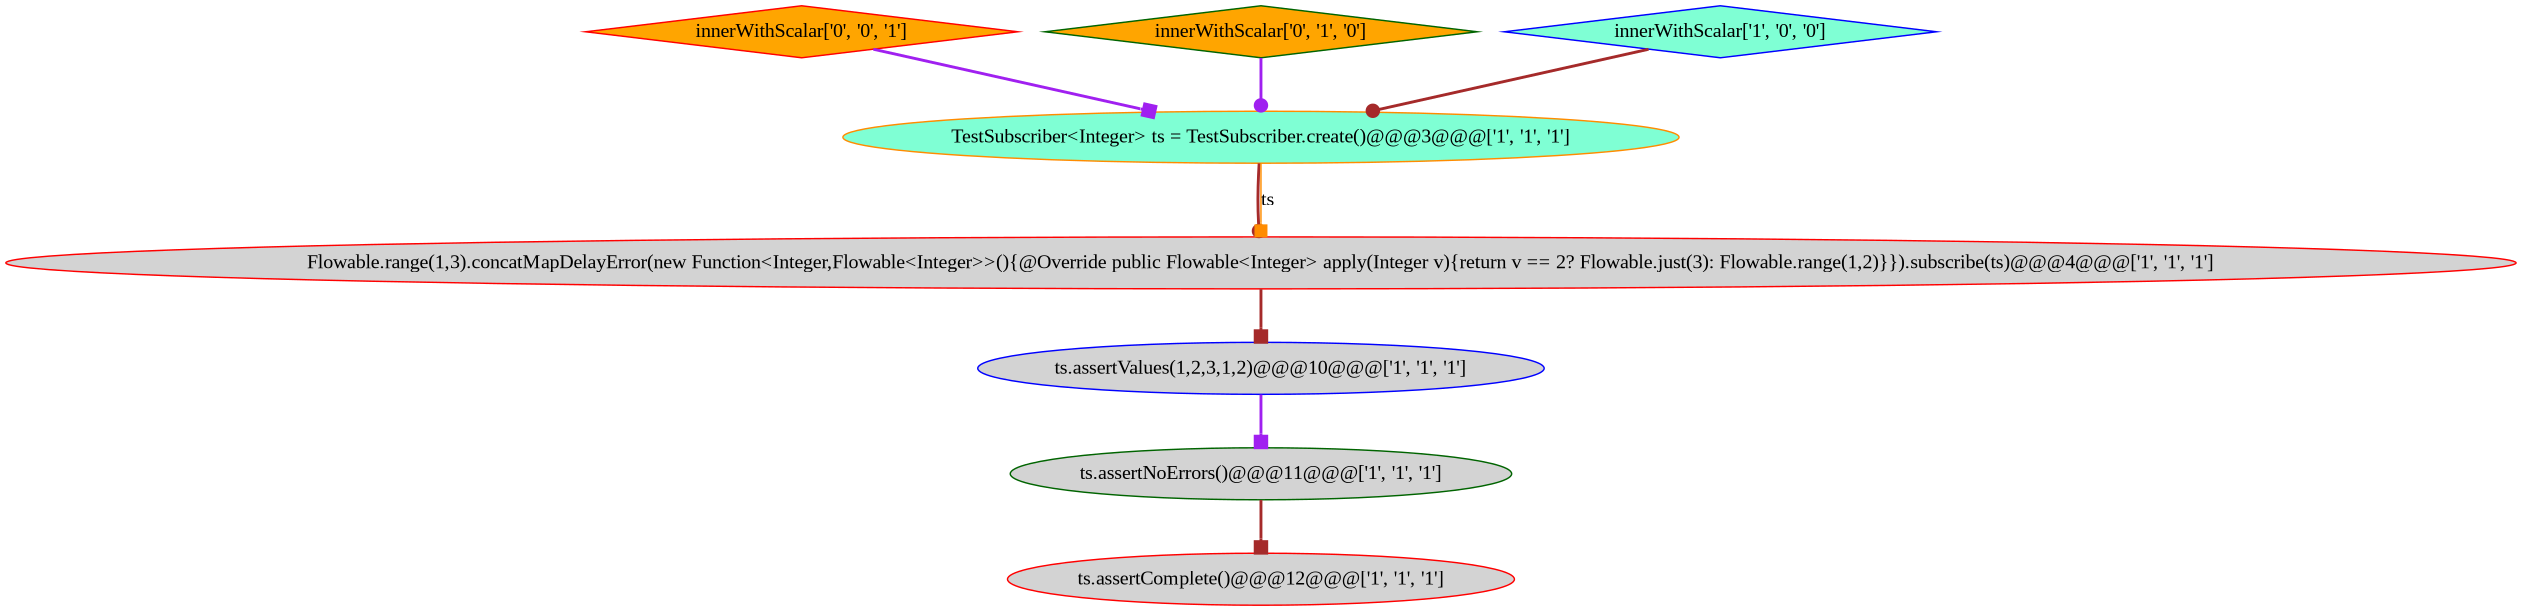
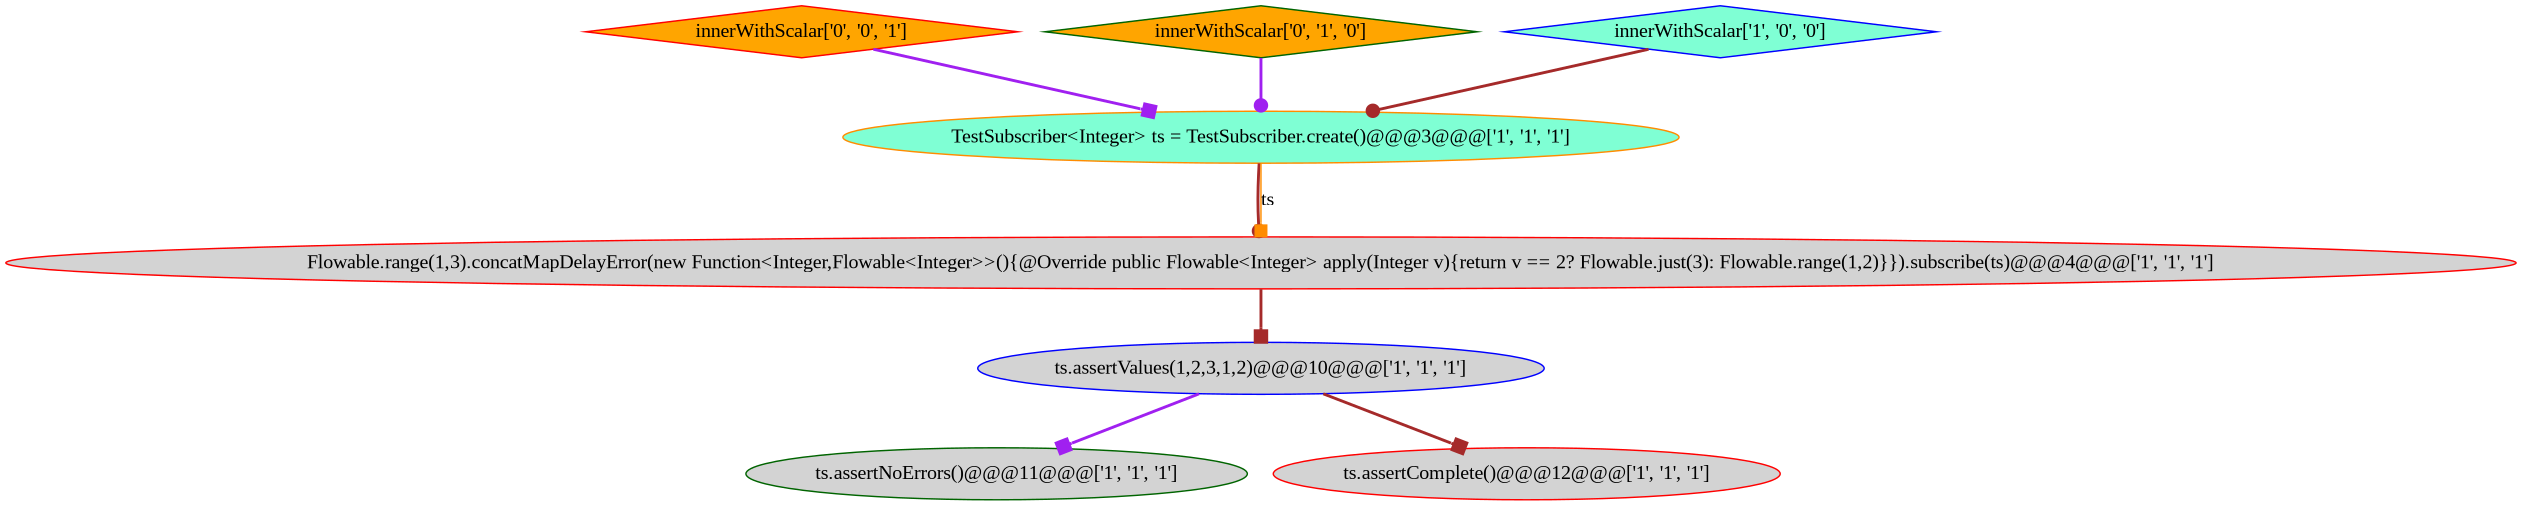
(1261, 519) -> (1387, 418)
